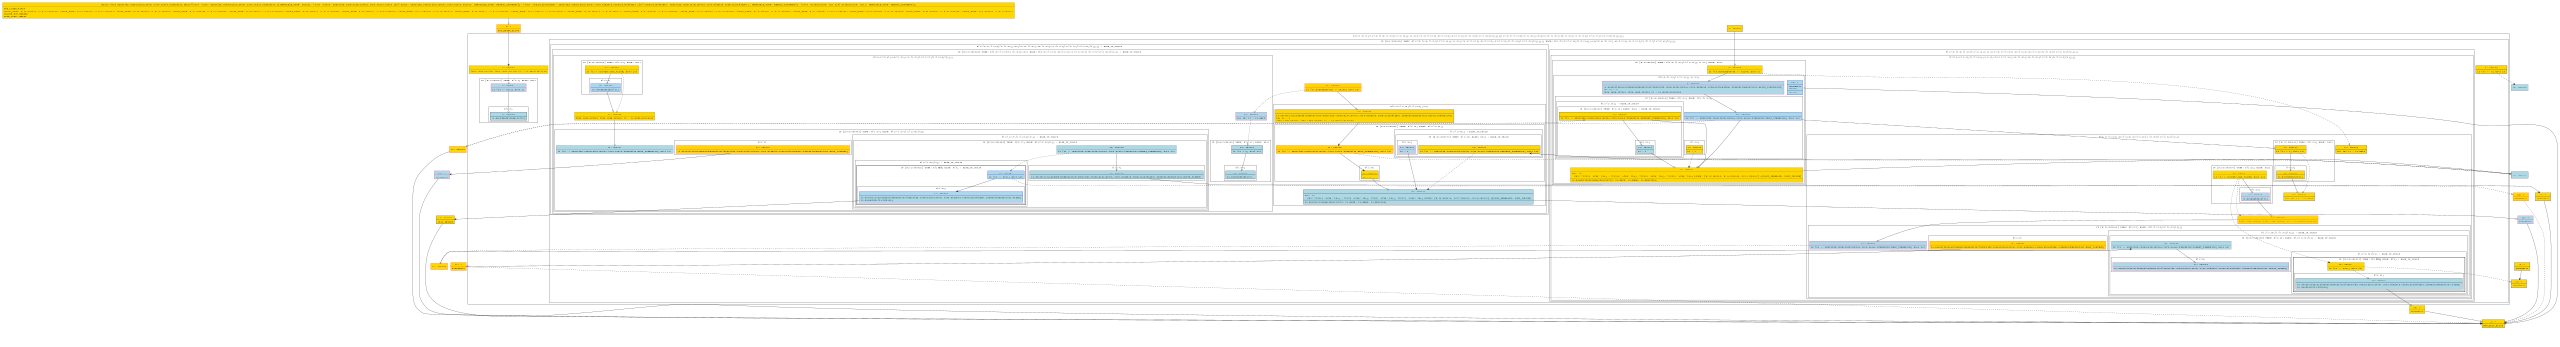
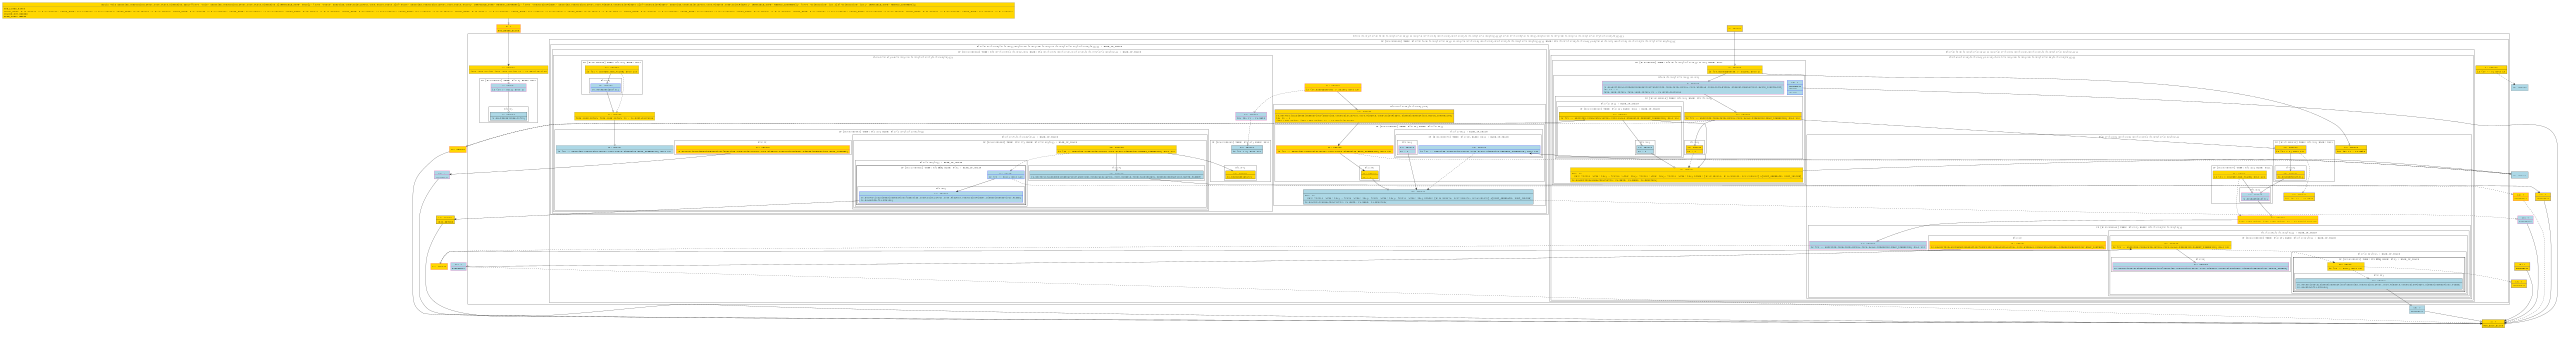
(2064, 79) -> (2064, 79)
(1743, 116) -> (1743, 116)
(1023, 123) -> (1023, 123)
(1720, 145) -> (1700, 128)
(1117, 149) -> (1117, 149)
(1479, 149) -> (1479, 149)
(1244, 161) -> (1200, 159)
(1240, 175) -> (1240, 175)
(2294, 184) -> (2274, 184)
(2025, 211) -> (2025, 211)
(2258, 239) -> (2273, 251)
(2171, 245) -> (2171, 245)
(459, 267) -> (459, 267)
(2521, 274) -> (2530, 301)
(2417, 310) -> (2417, 310)
